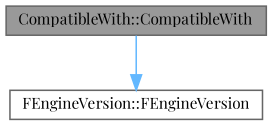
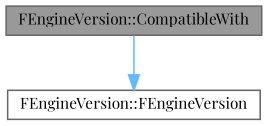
(136, 21) -> (134, 21)
